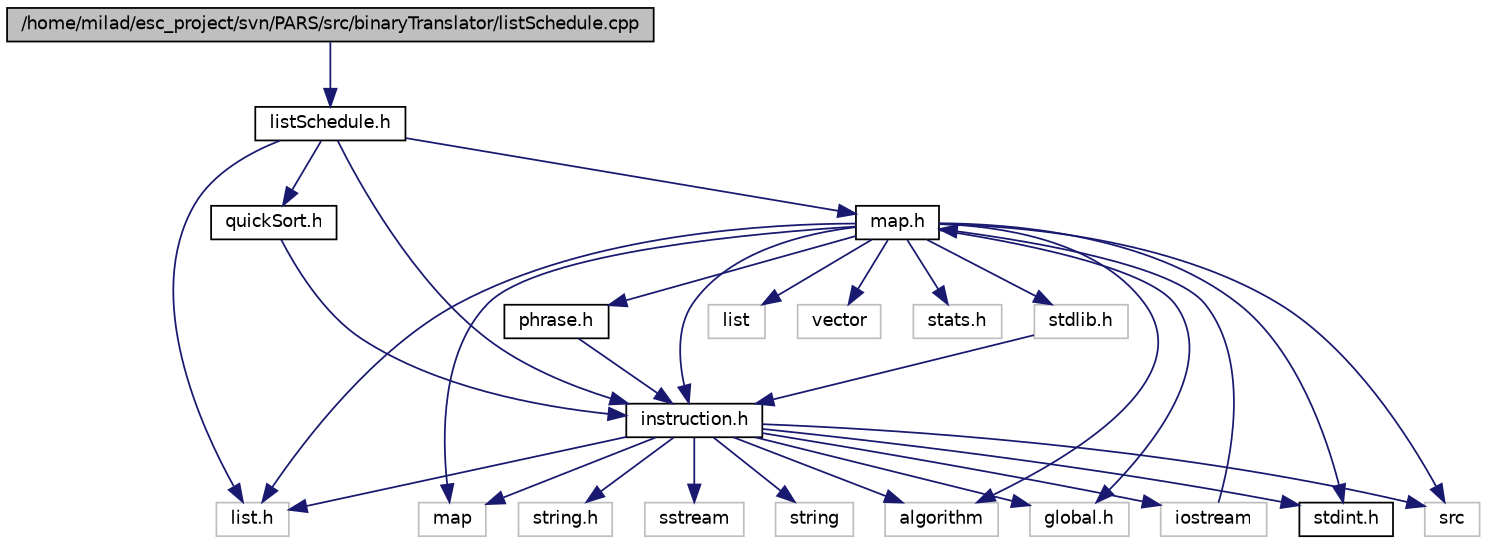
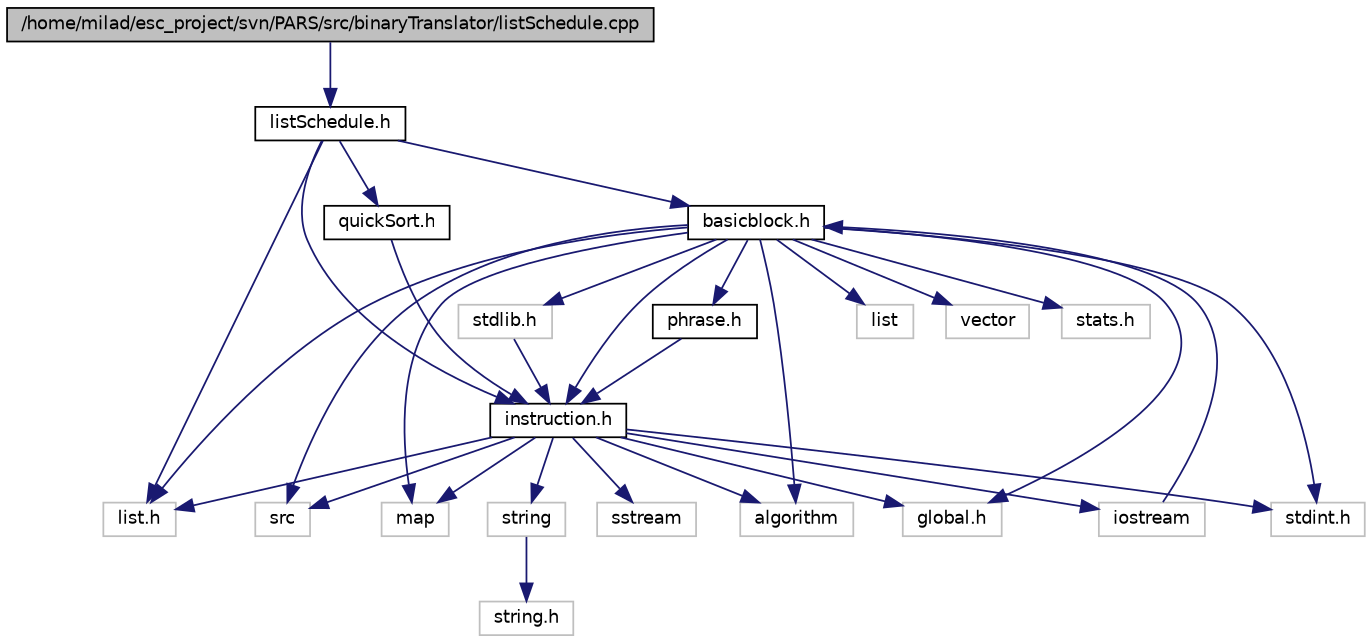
(897, 223) -> (756, 223)
(637, 465) -> (526, 560)
(1346, 519) -> (1318, 519)
